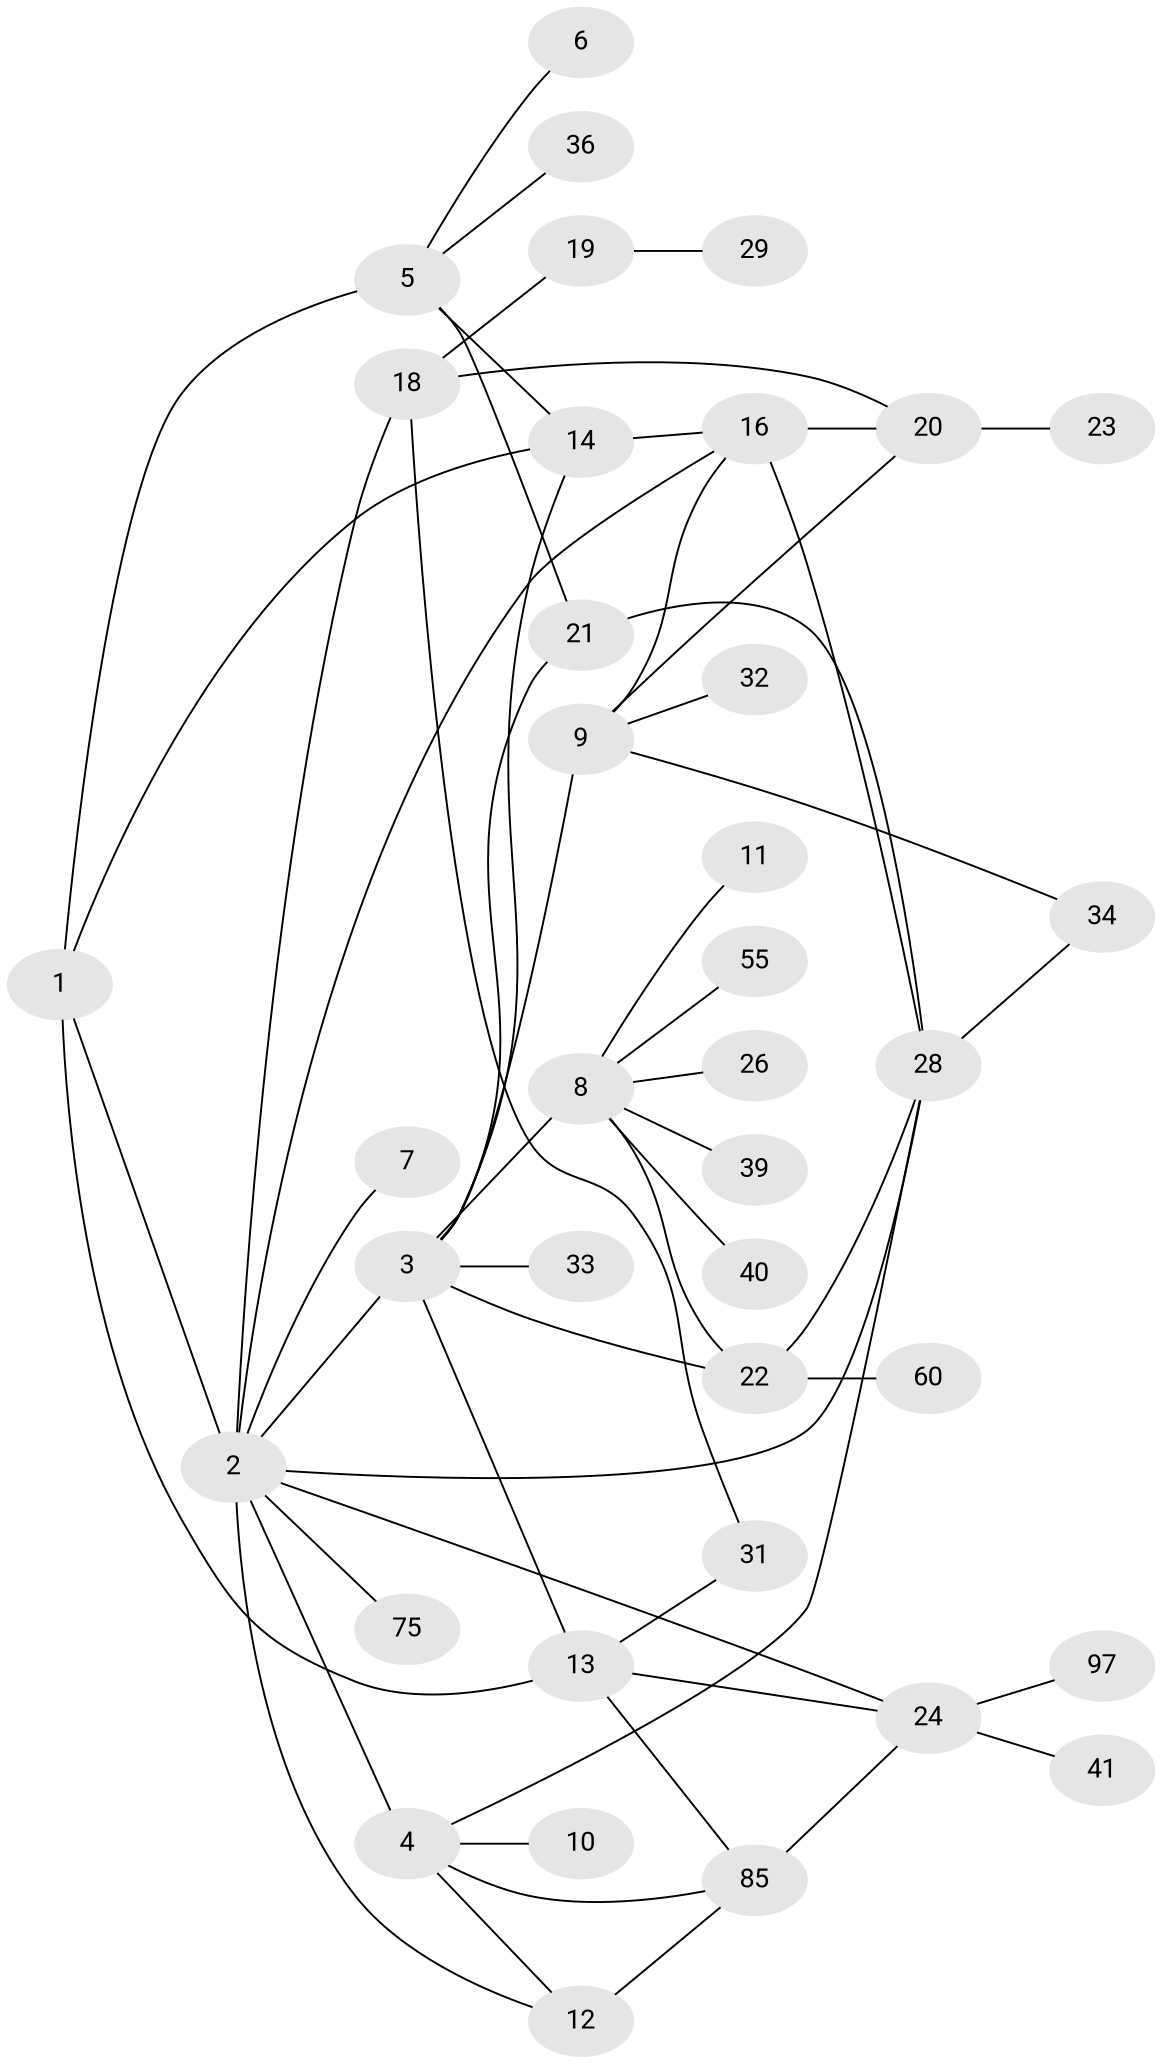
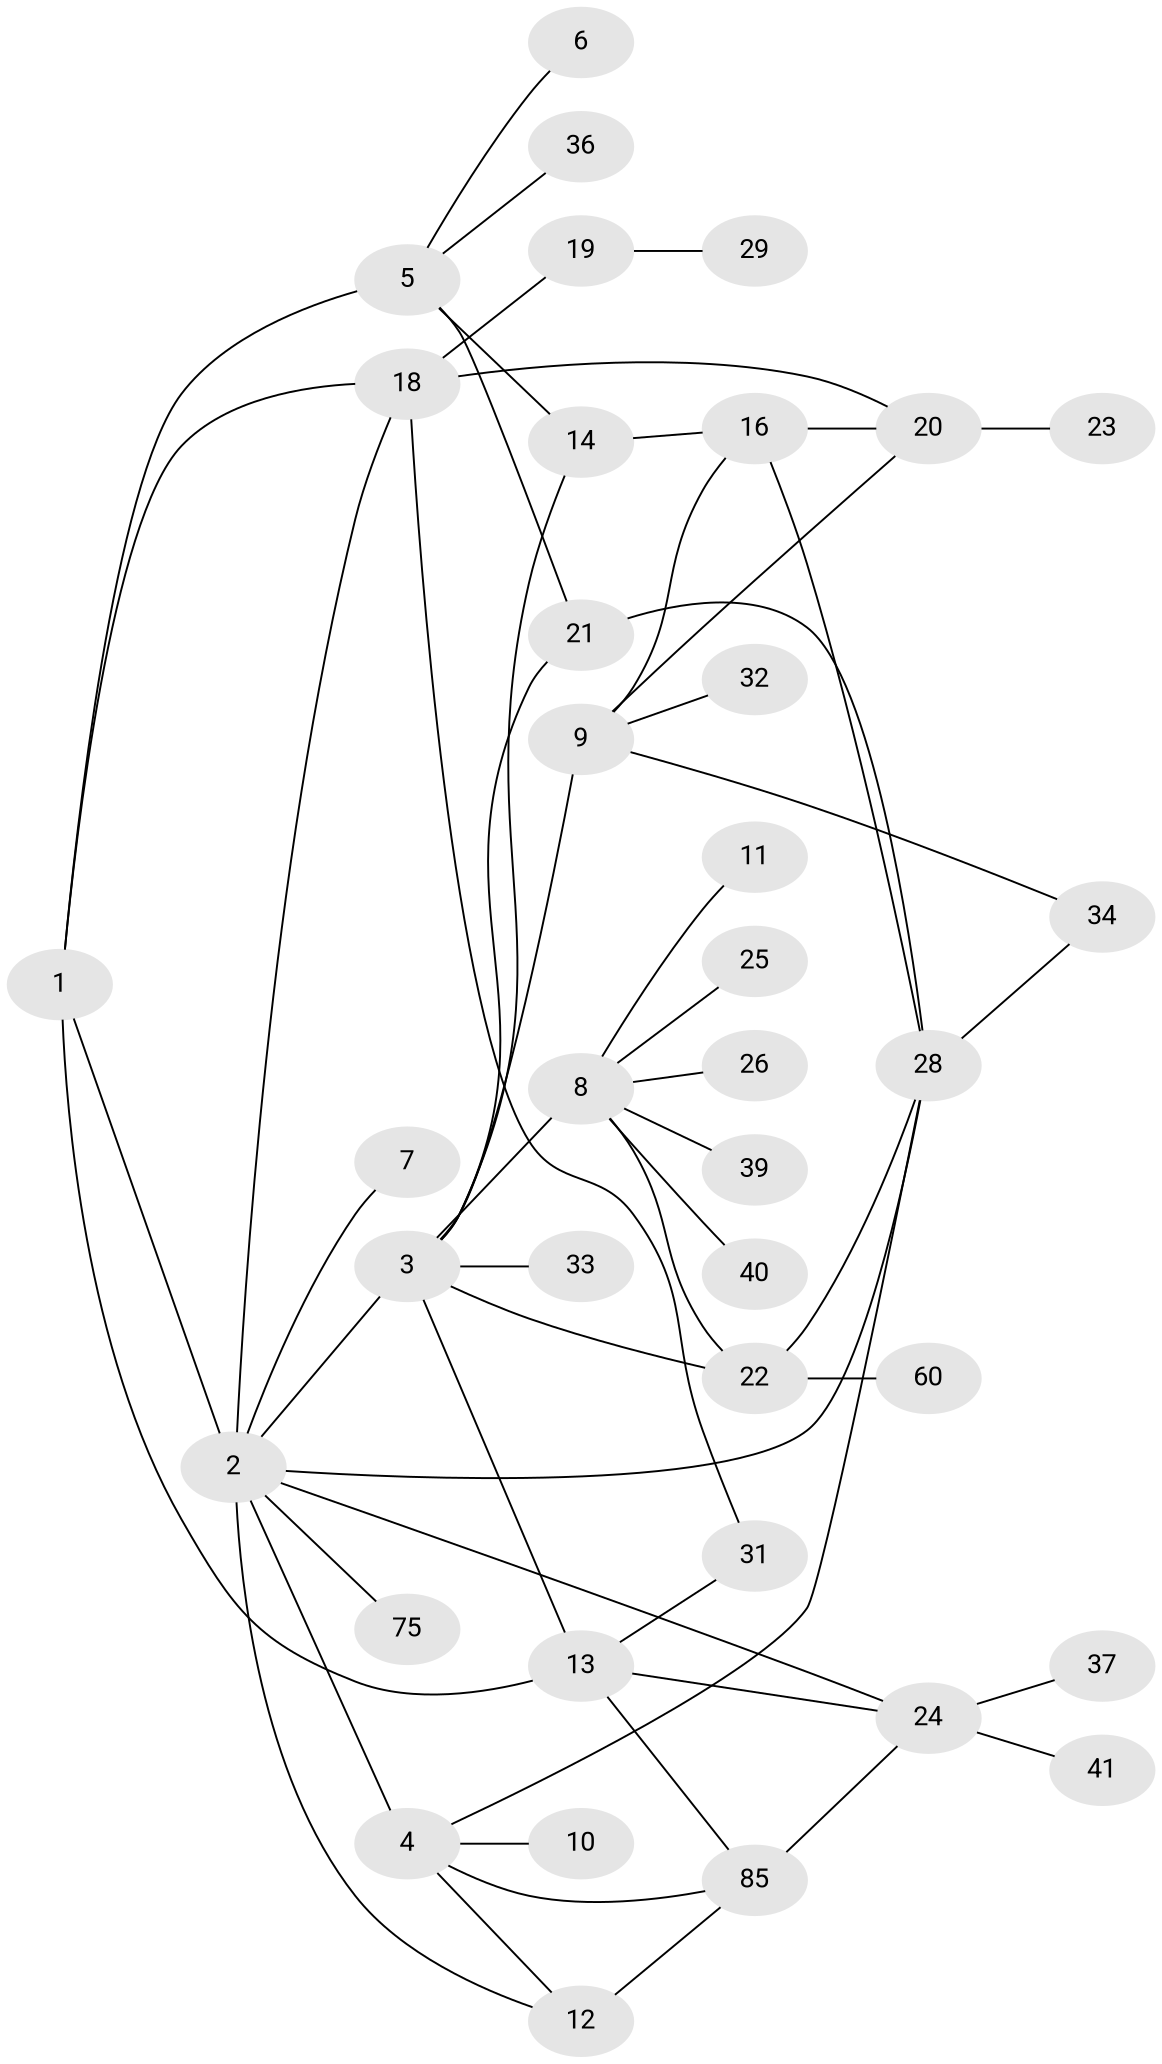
(242, 639) -> (145, 514)
(371, 882) -> none
(755, 961) -> (755, 961)
(1102, 1666) -> (1102, 1666)
